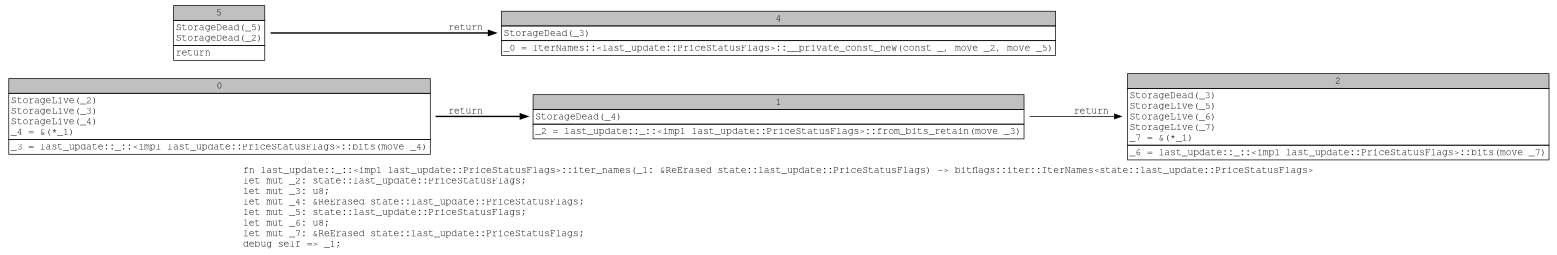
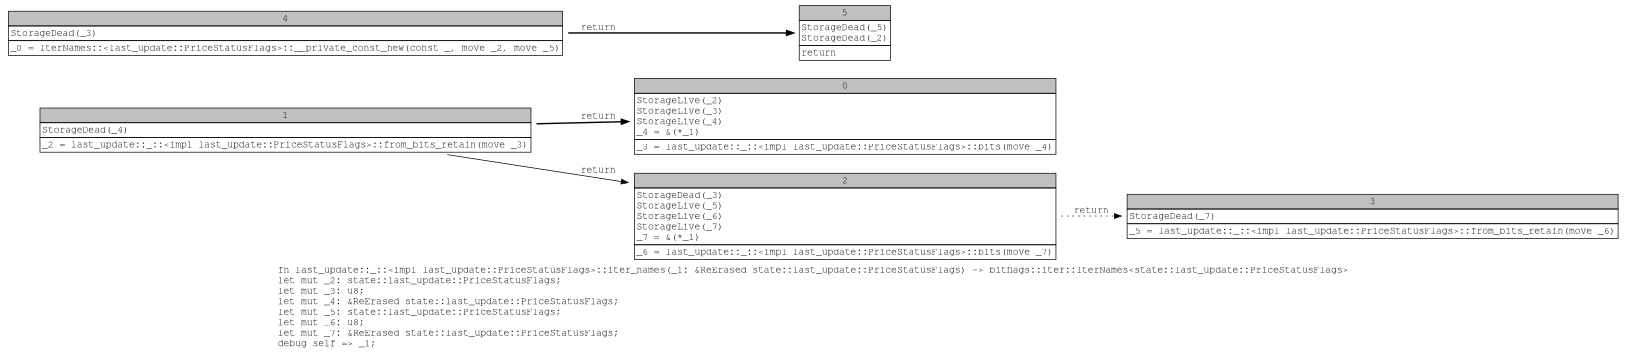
(380, 33) -> (677, 33)
(478, 116) -> (579, 123)
none -> (1373, 216)
